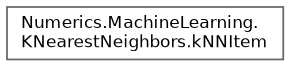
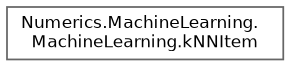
(145, 33) -> (145, 33)
